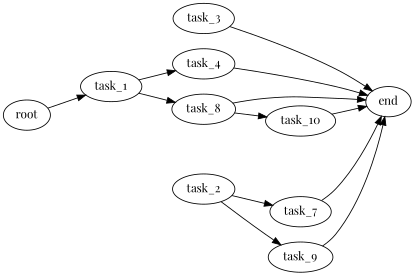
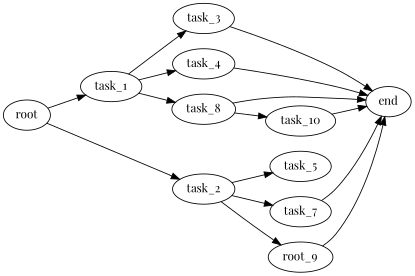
none -> (154, 55)
none -> (109, 150)
none -> (301, 166)
(301, 257) -> (301, 257)
